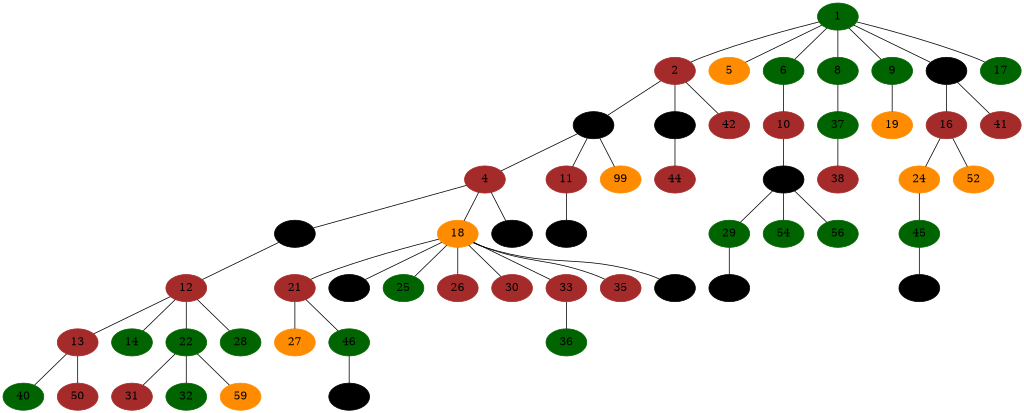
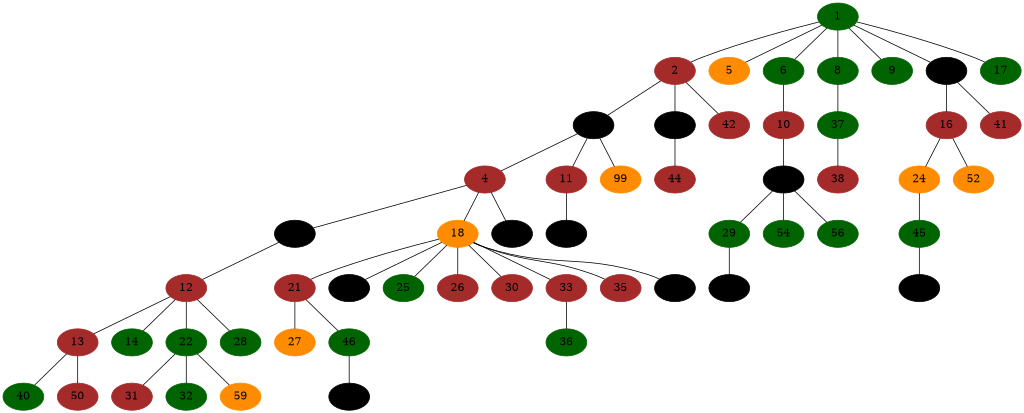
(892, 125) -> none
